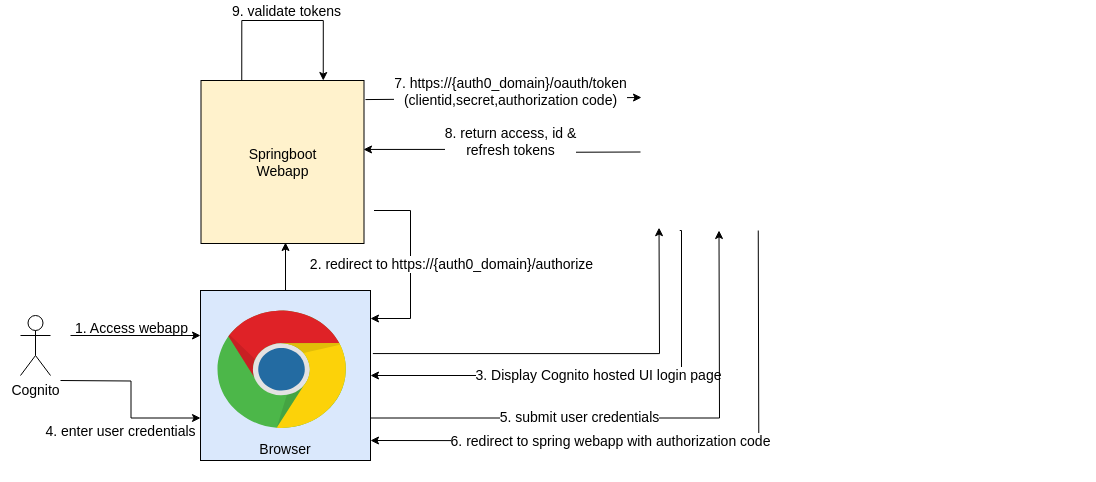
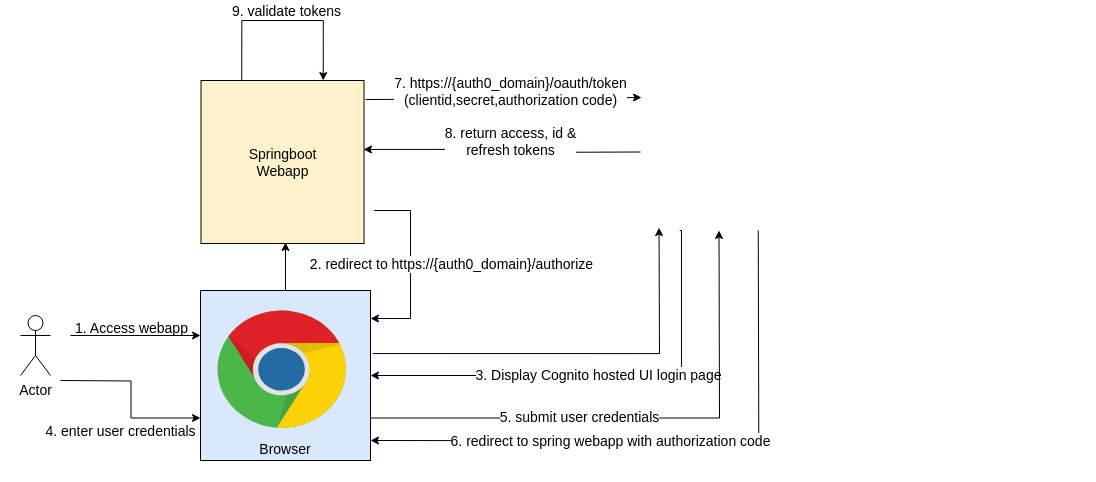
(36, 391) -> (36, 391)
